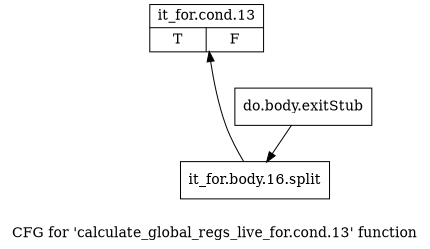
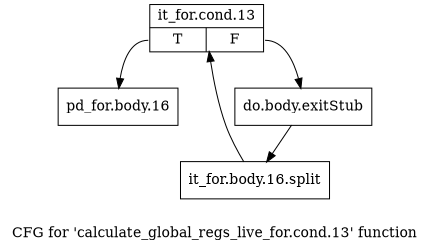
none -> (288, 54)
none -> (118, 107)
